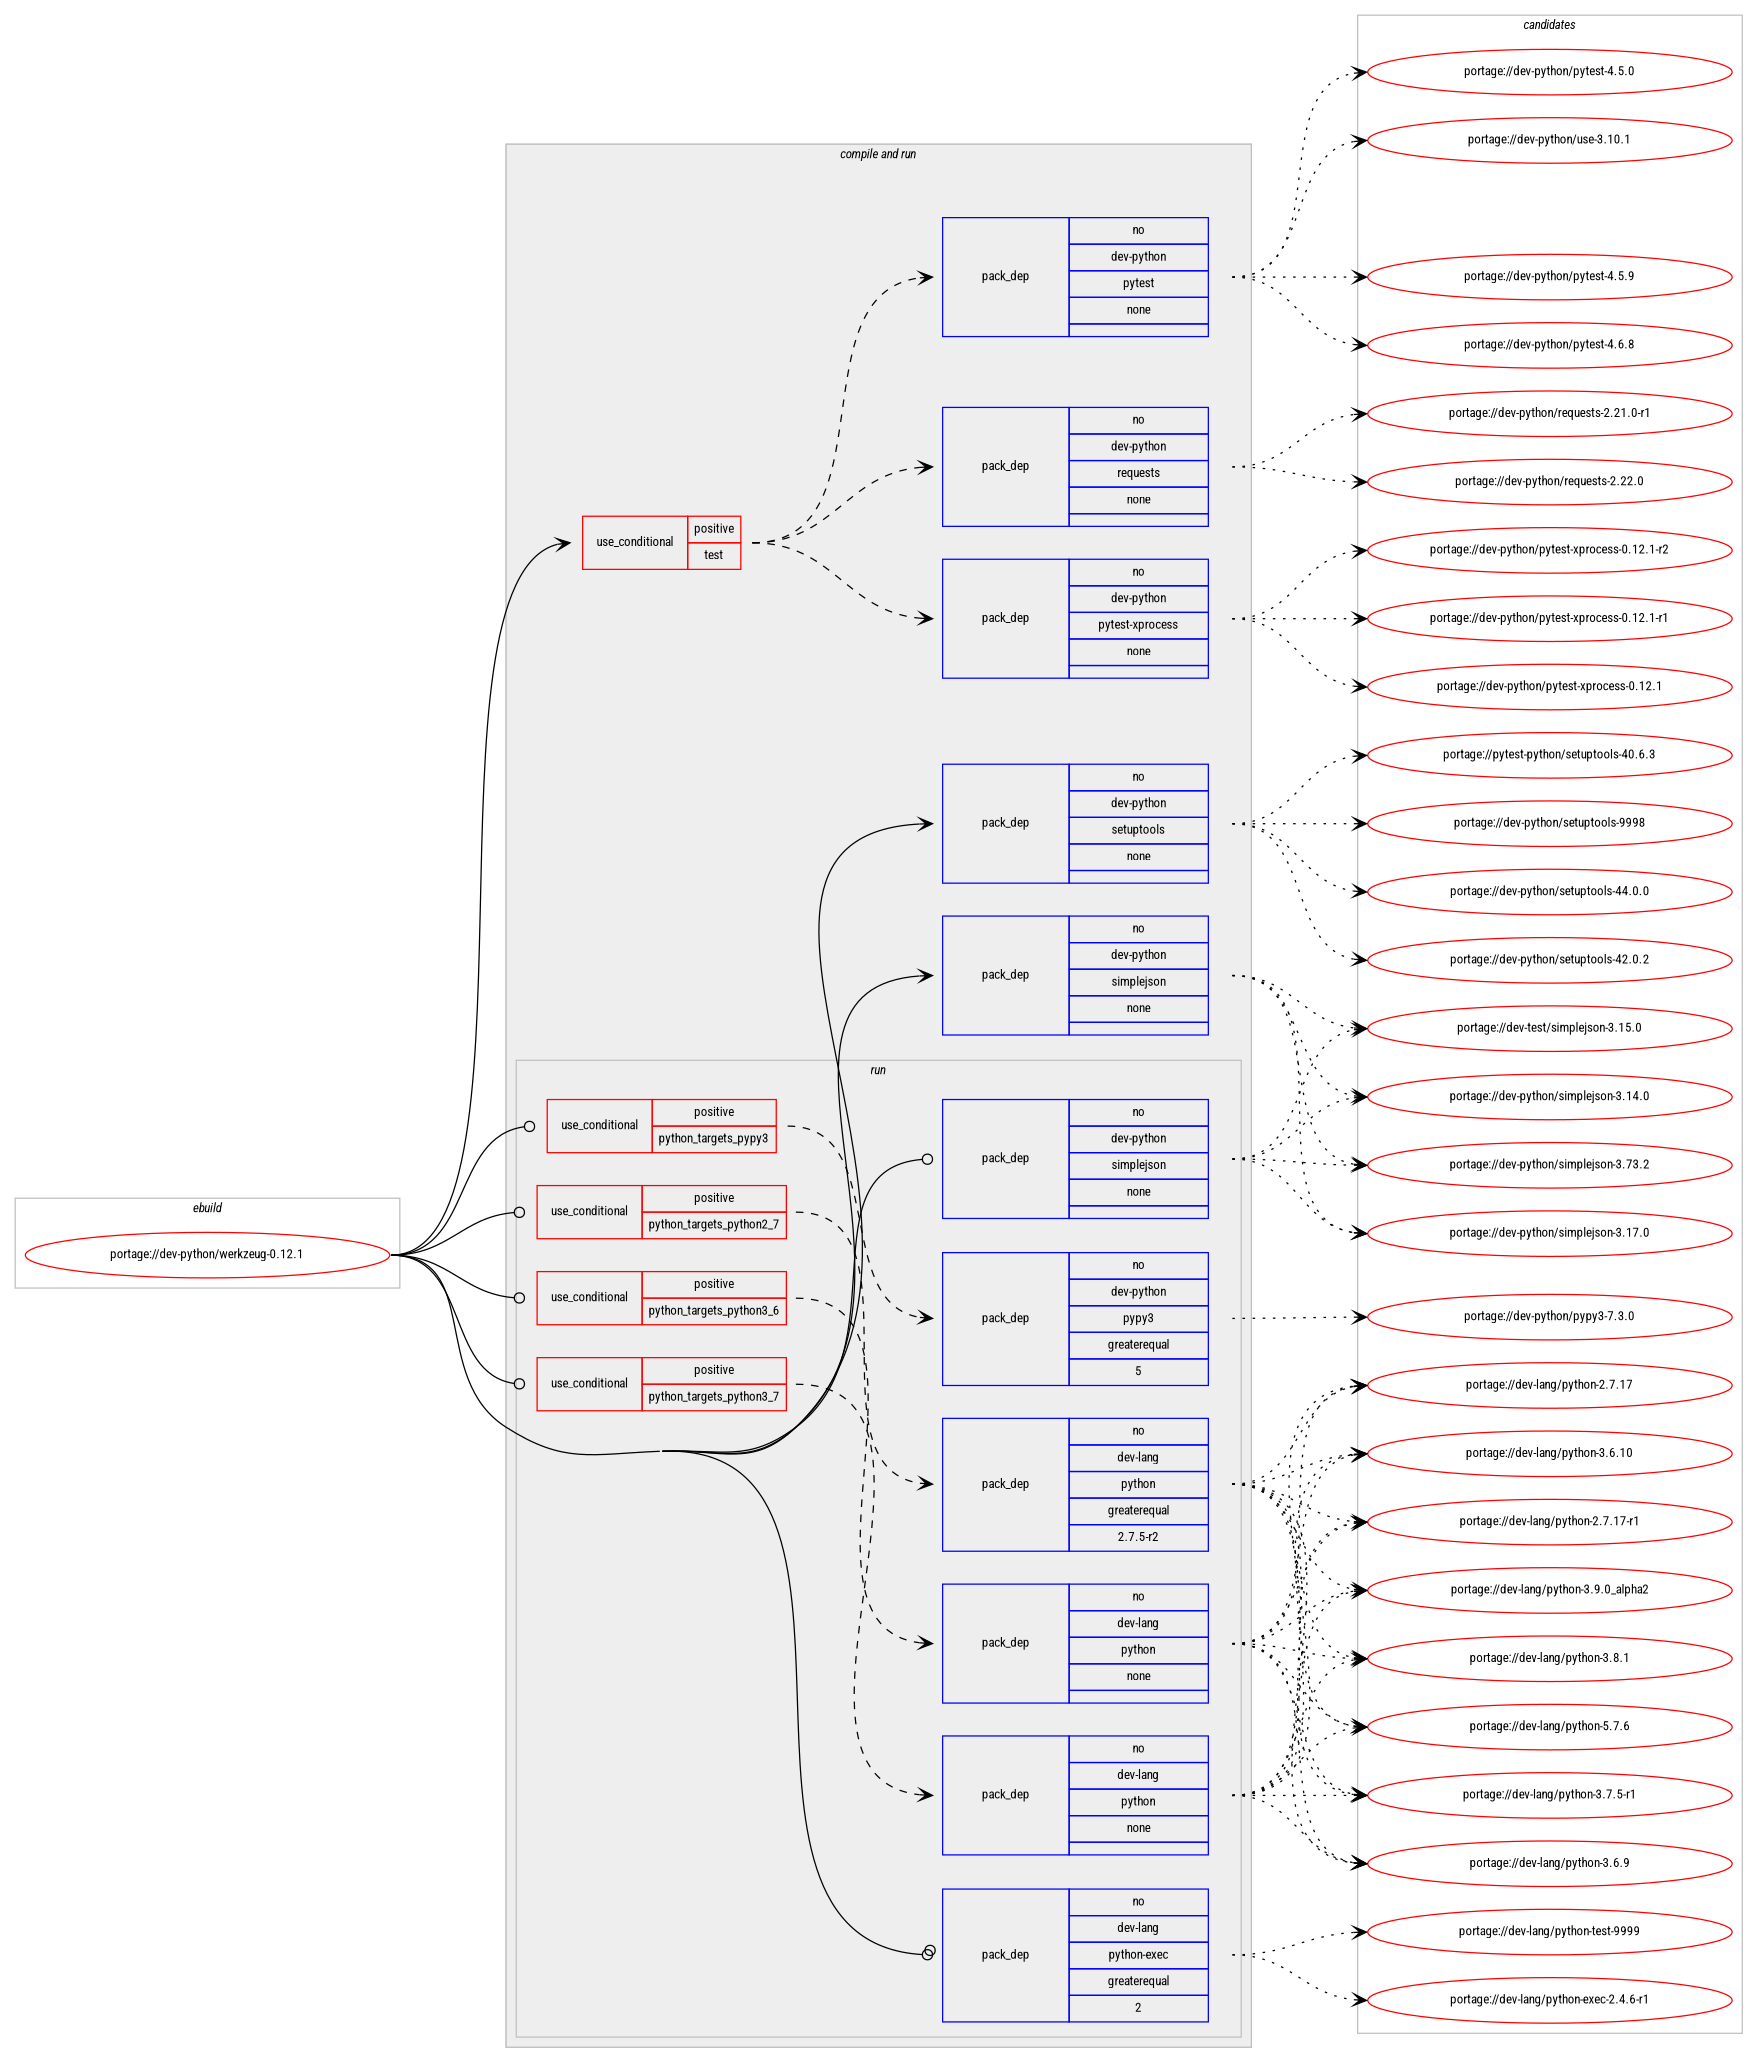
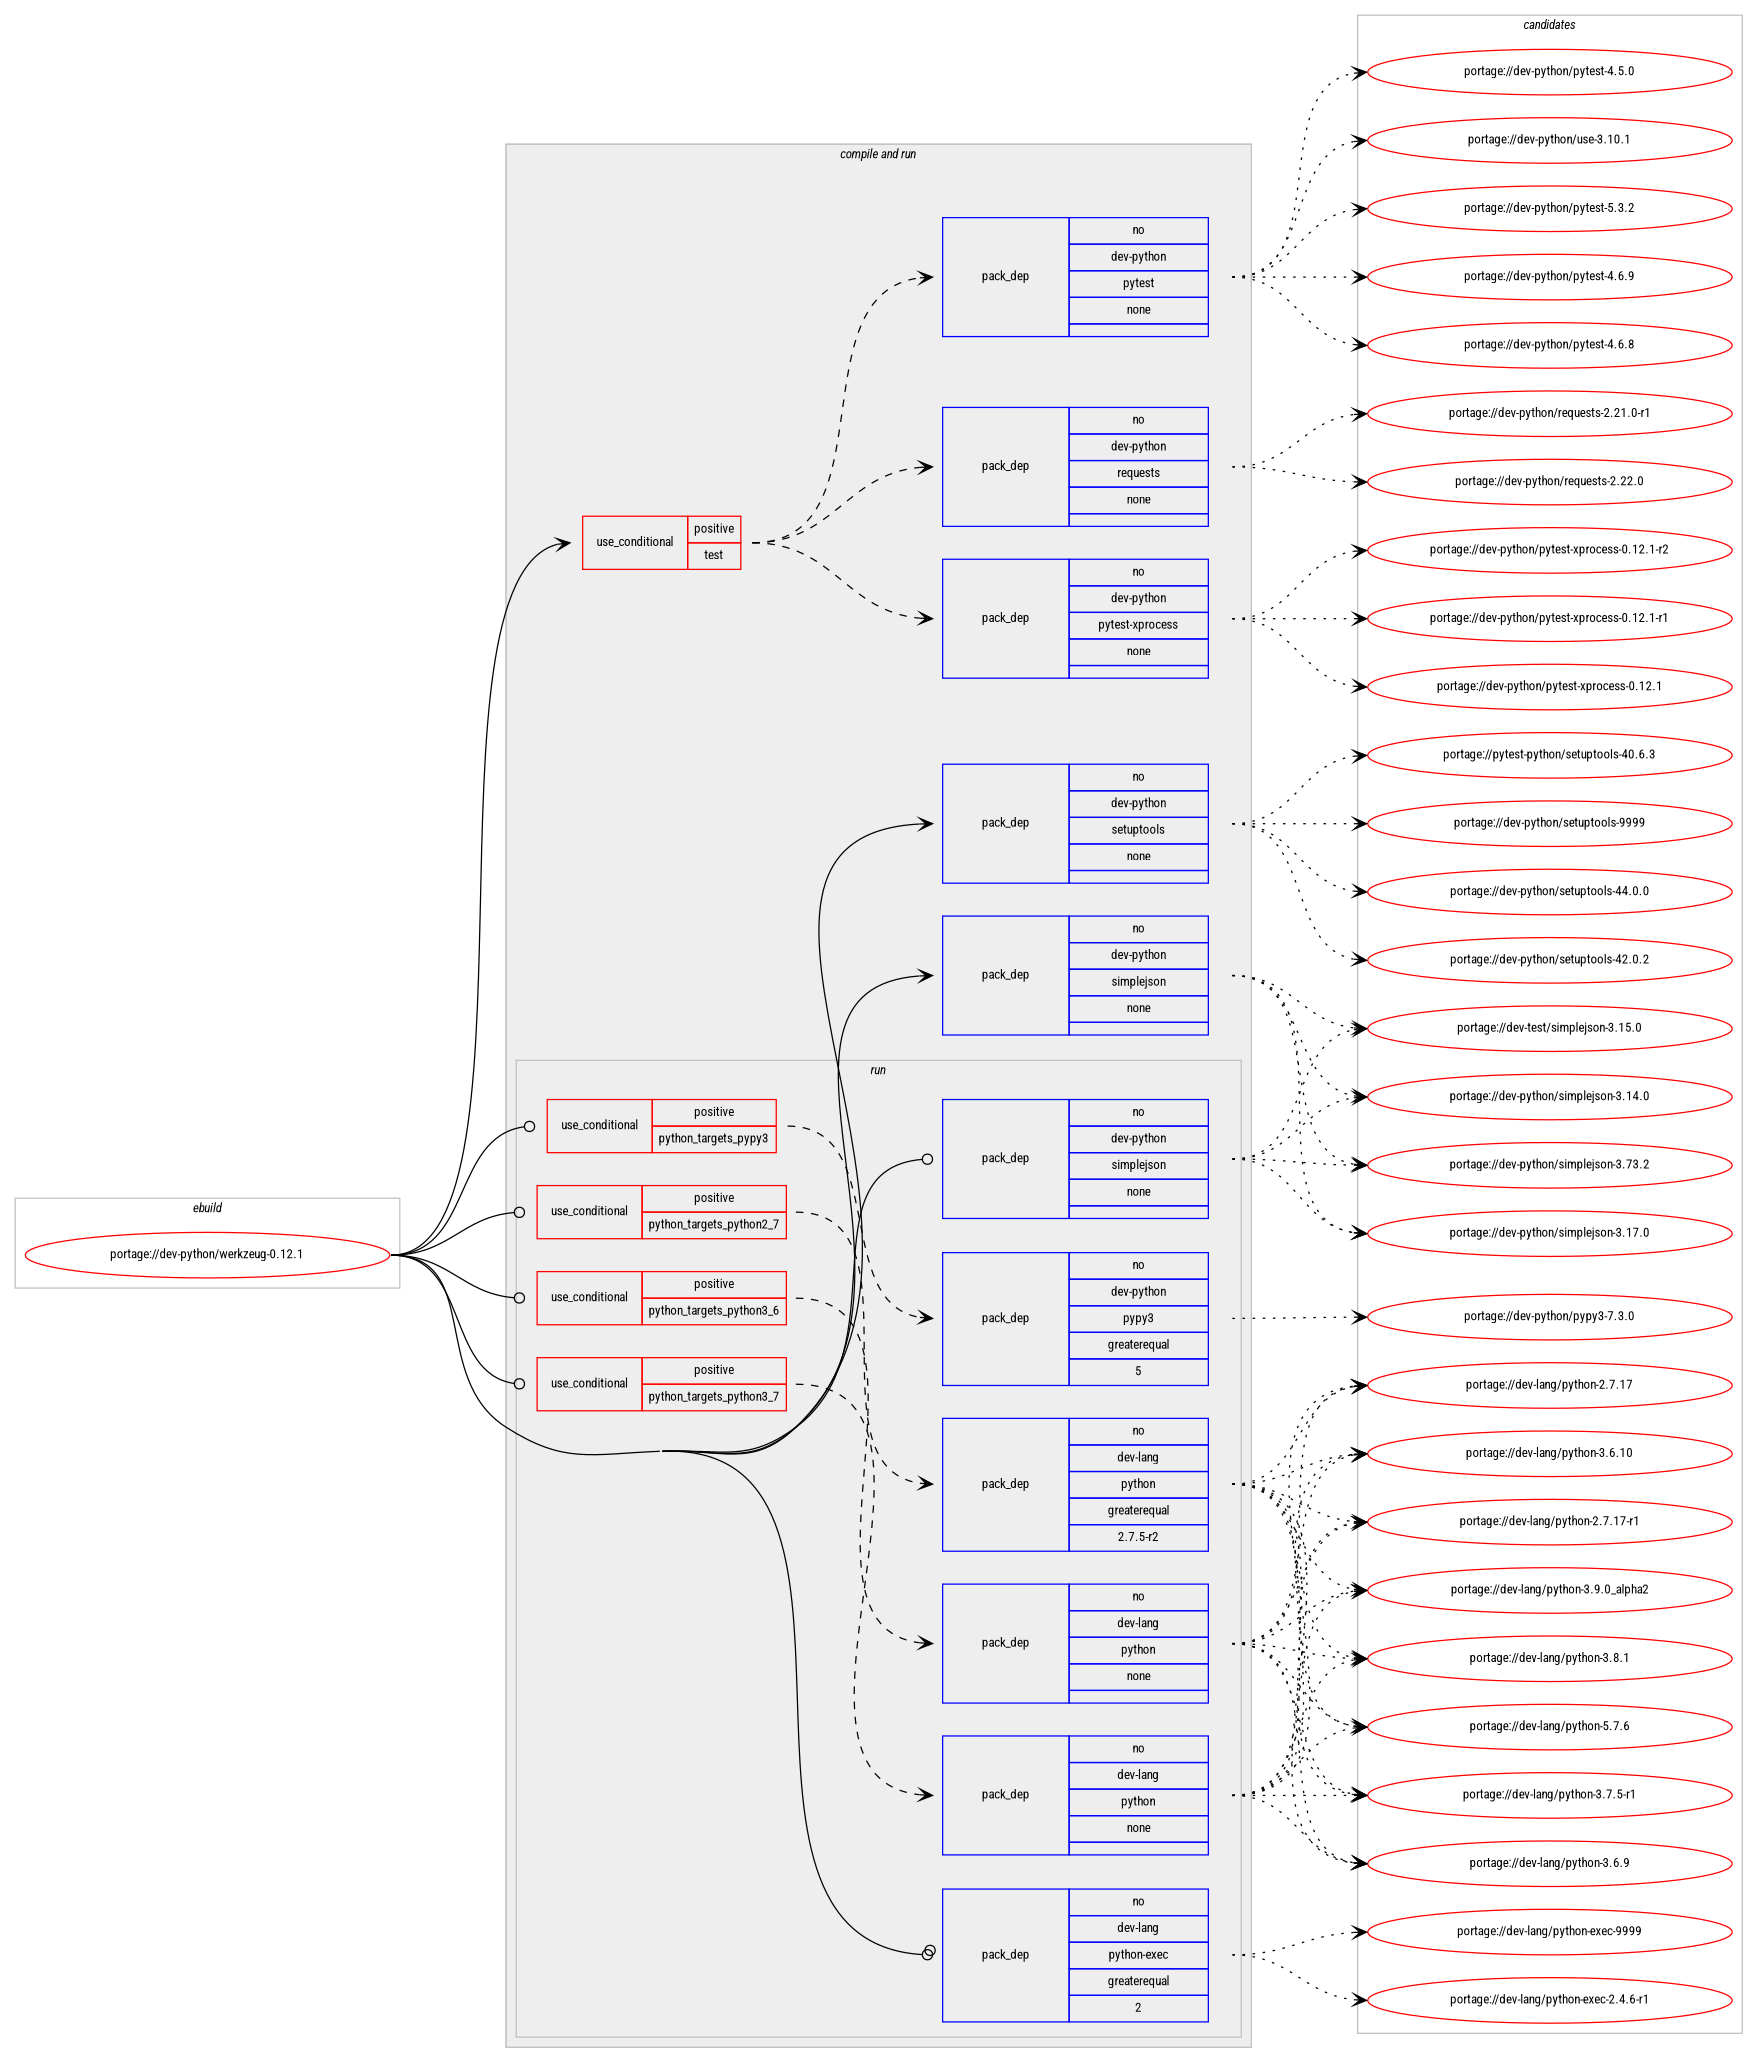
none -> (1550, 209)
(1550, 277) -> (1550, 277)
(1550, 824) -> (1550, 824)
(1550, 1932) -> (1550, 1932)
